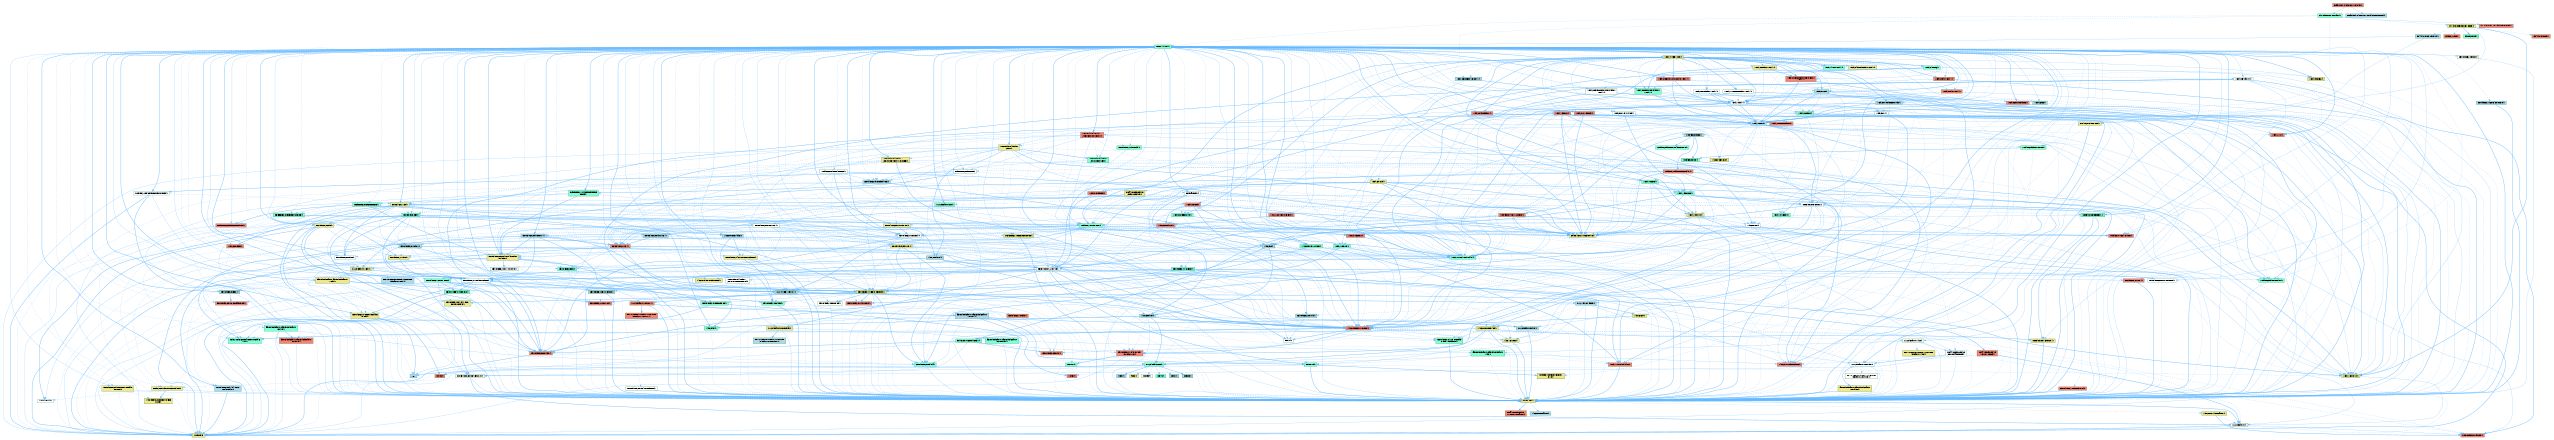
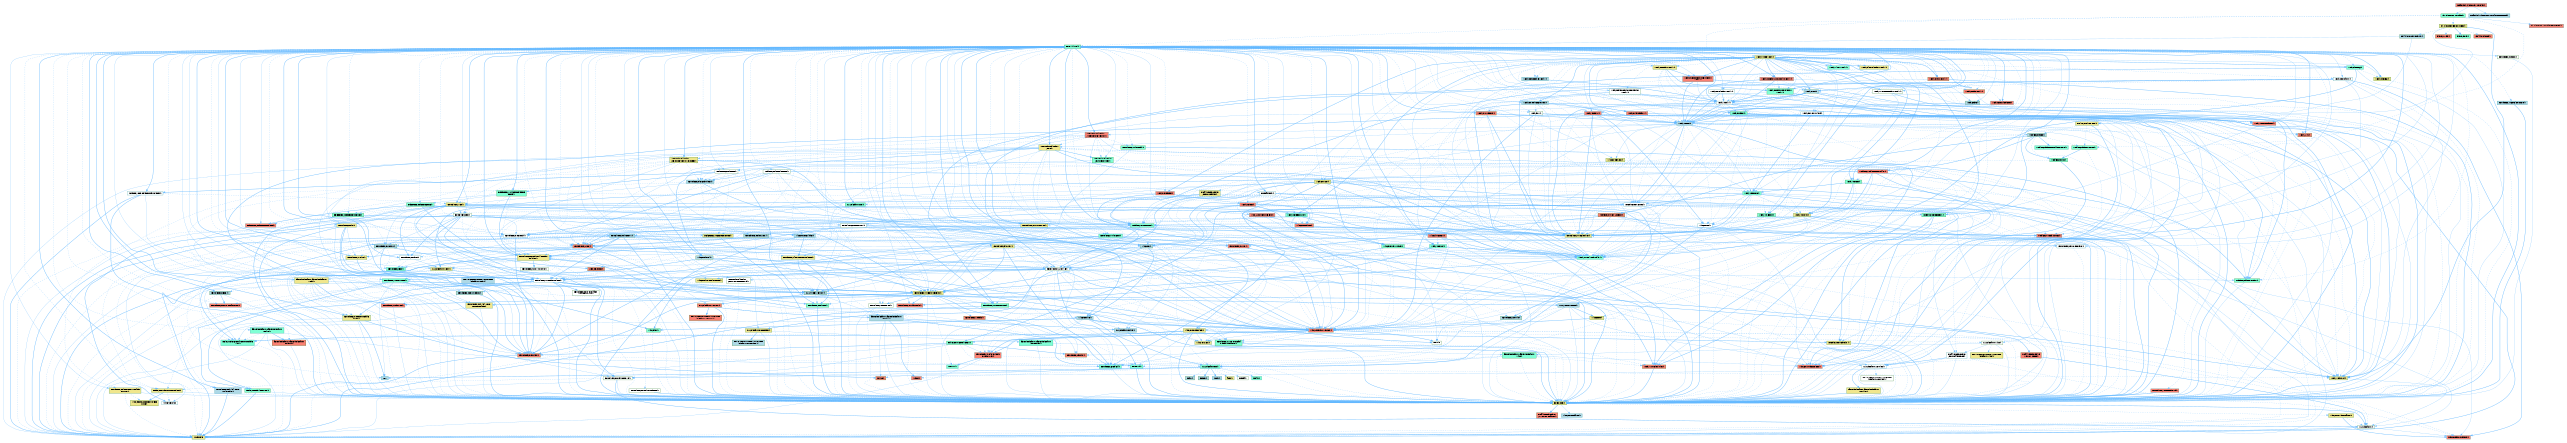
(411, 215) -> (462, 215)
none -> (930, 241)
none -> (586, 293)
(1551, 376) -> none
